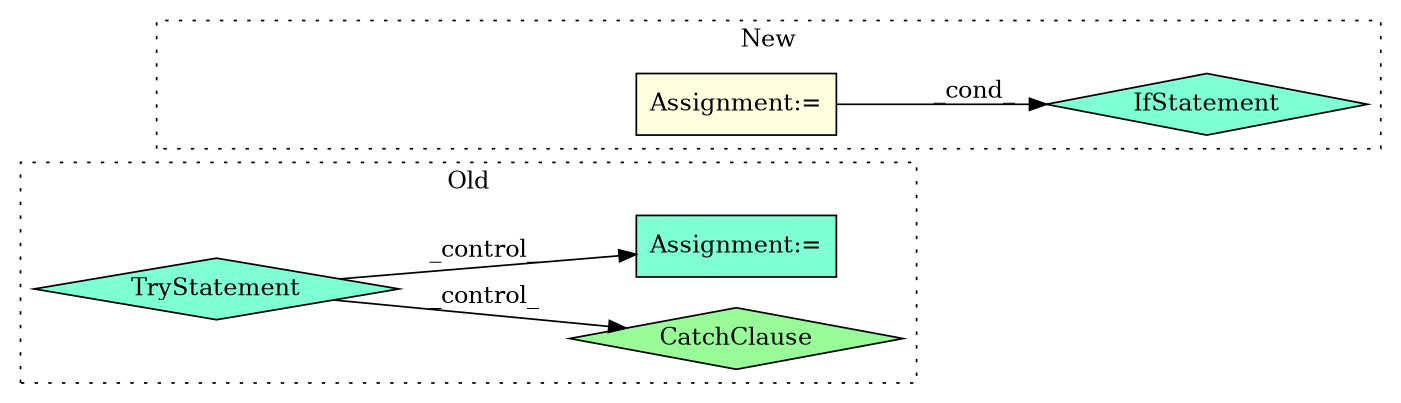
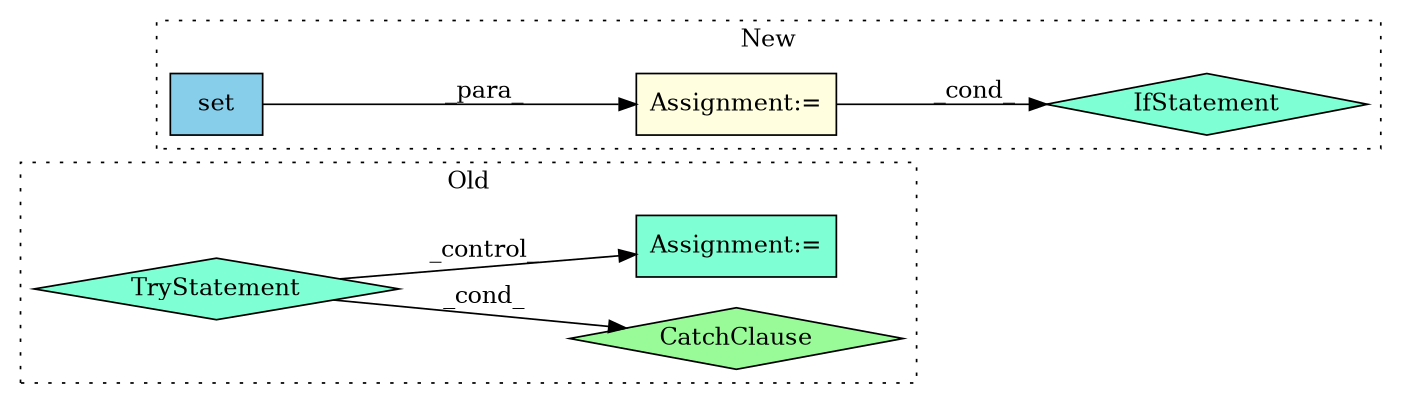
none -> (216, 104)
(484, 297) -> (484, 297)
